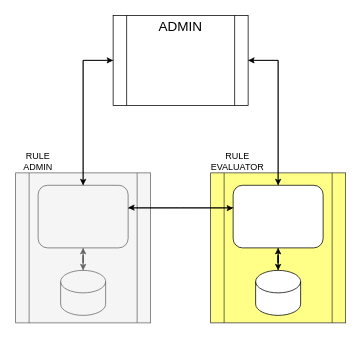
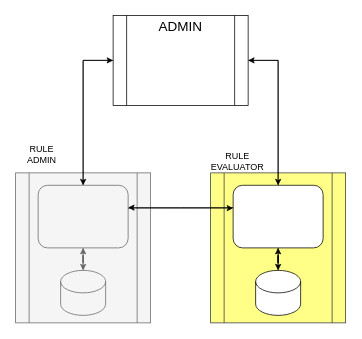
(38, 162) -> (42, 154)
